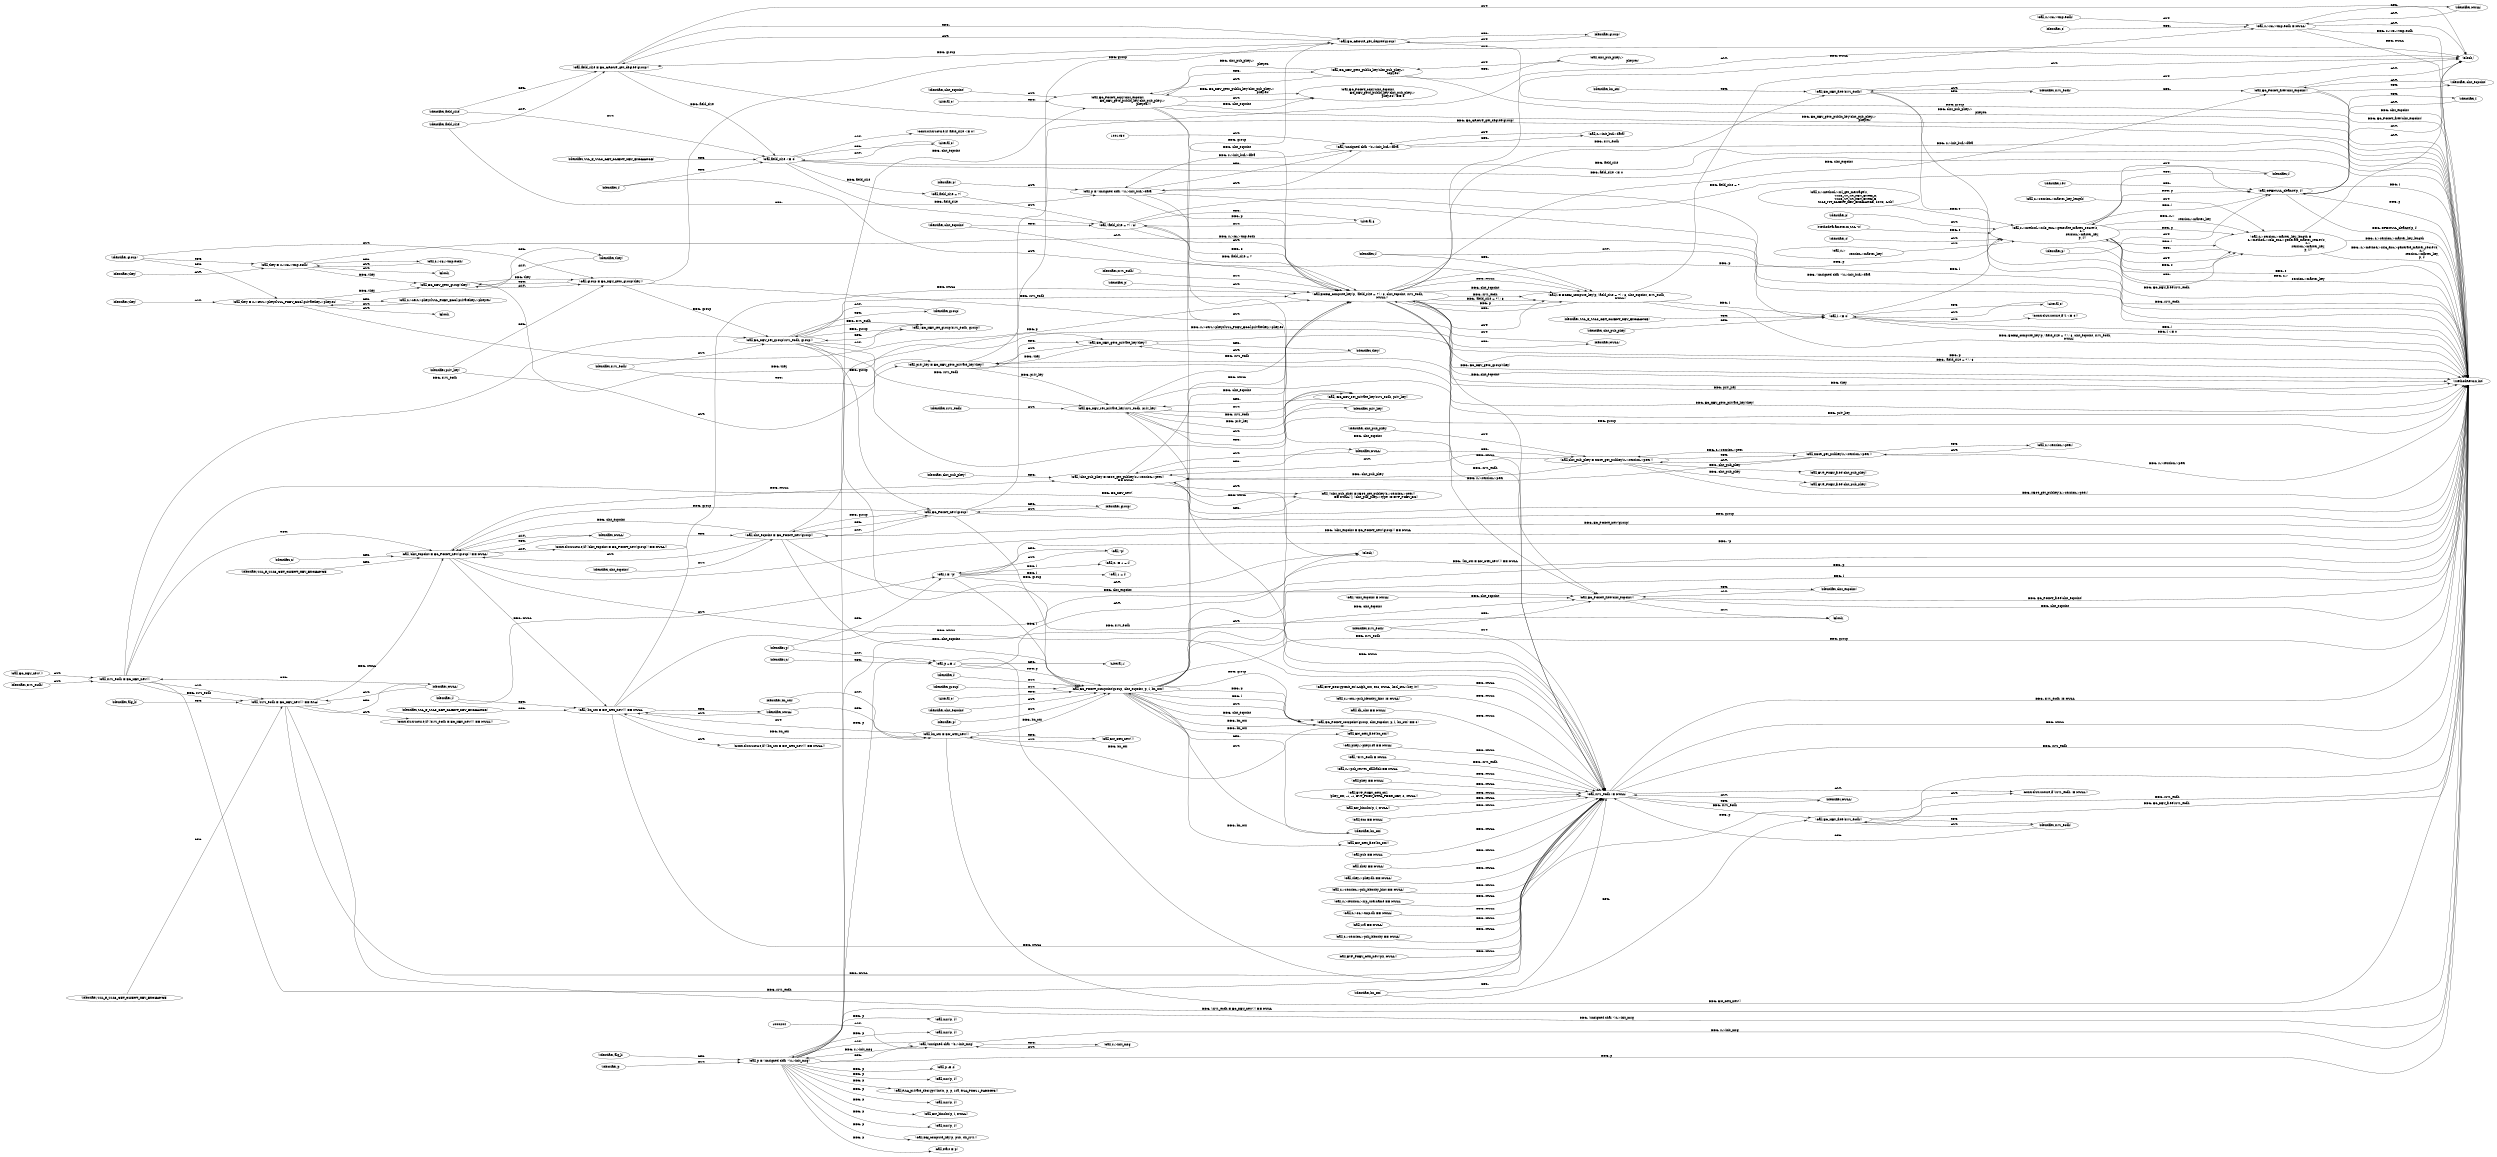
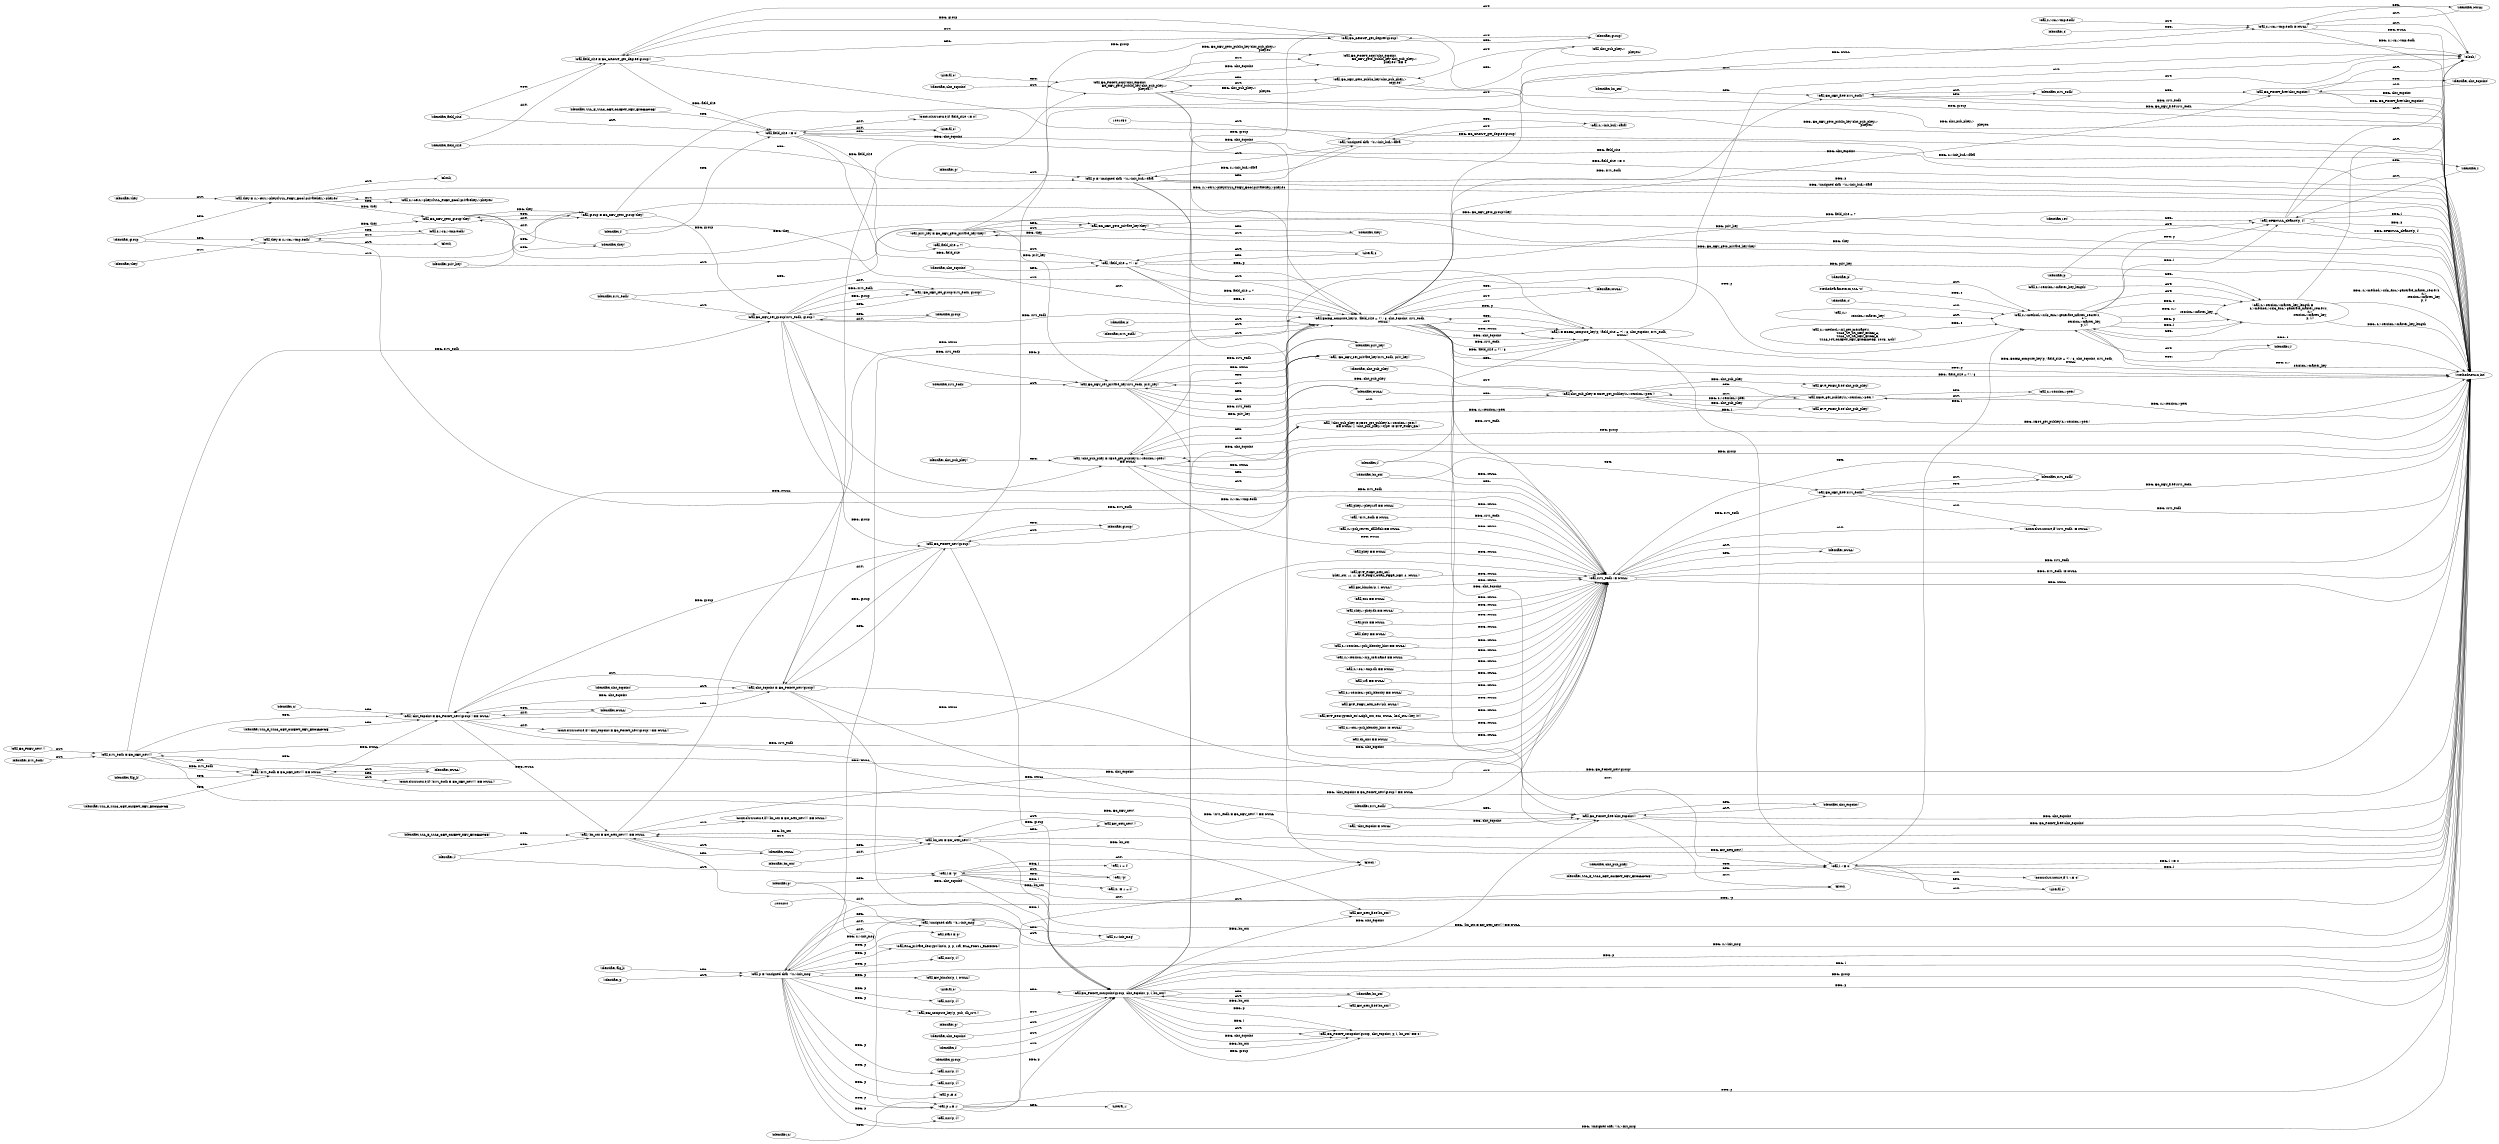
(1665, 203) -> (1837, 220)
(27, 674) -> (28, 749)
(285, 702) -> (287, 772)
